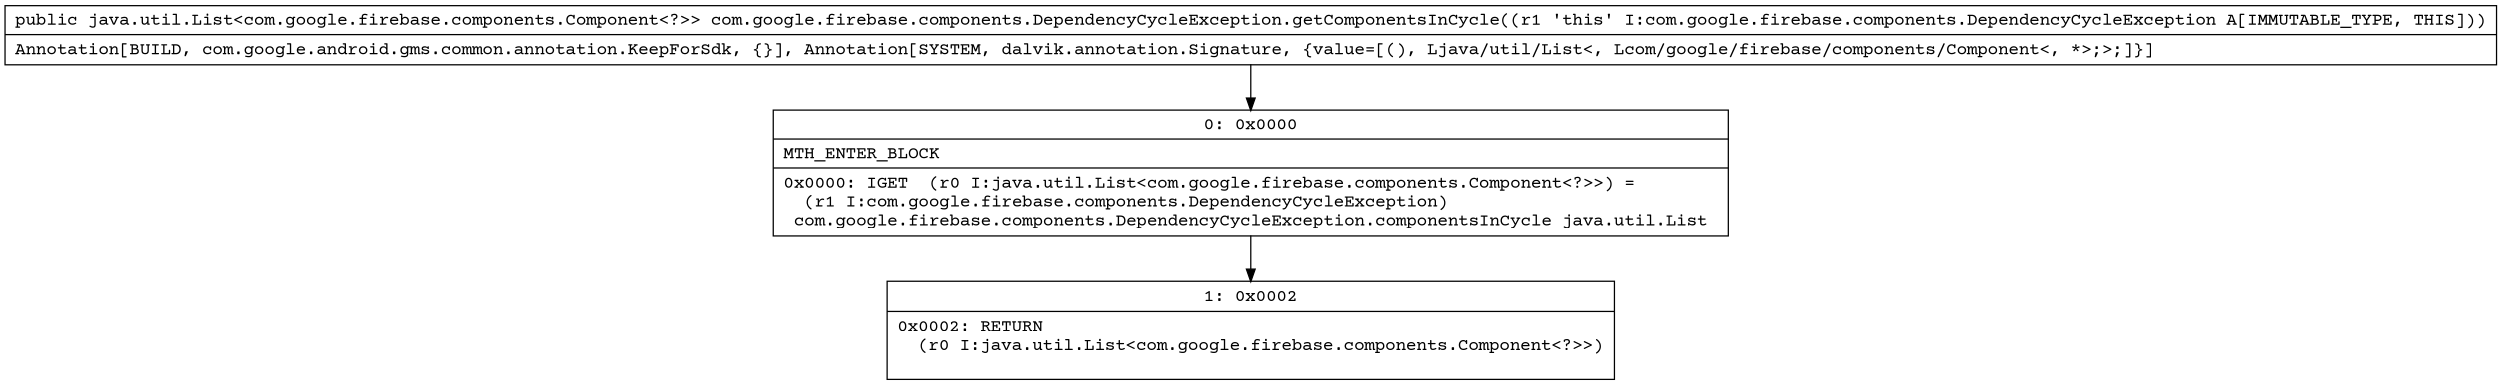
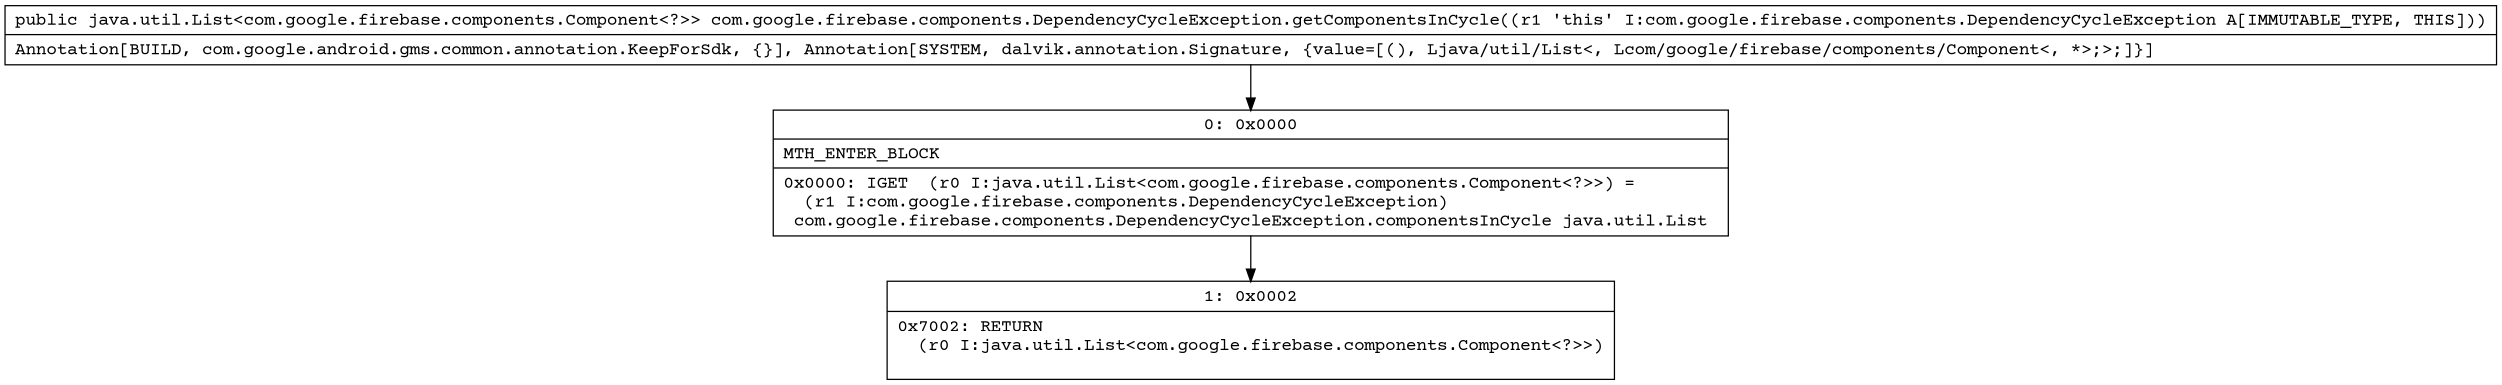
(981, 326) -> (981, 326)
